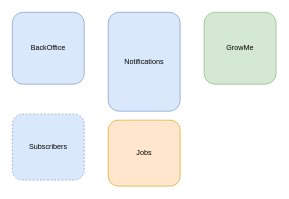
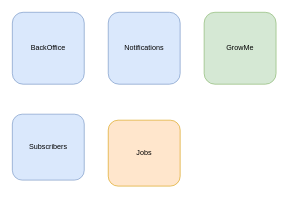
(144, 62) -> (144, 48)
(48, 147) -> (48, 147)
